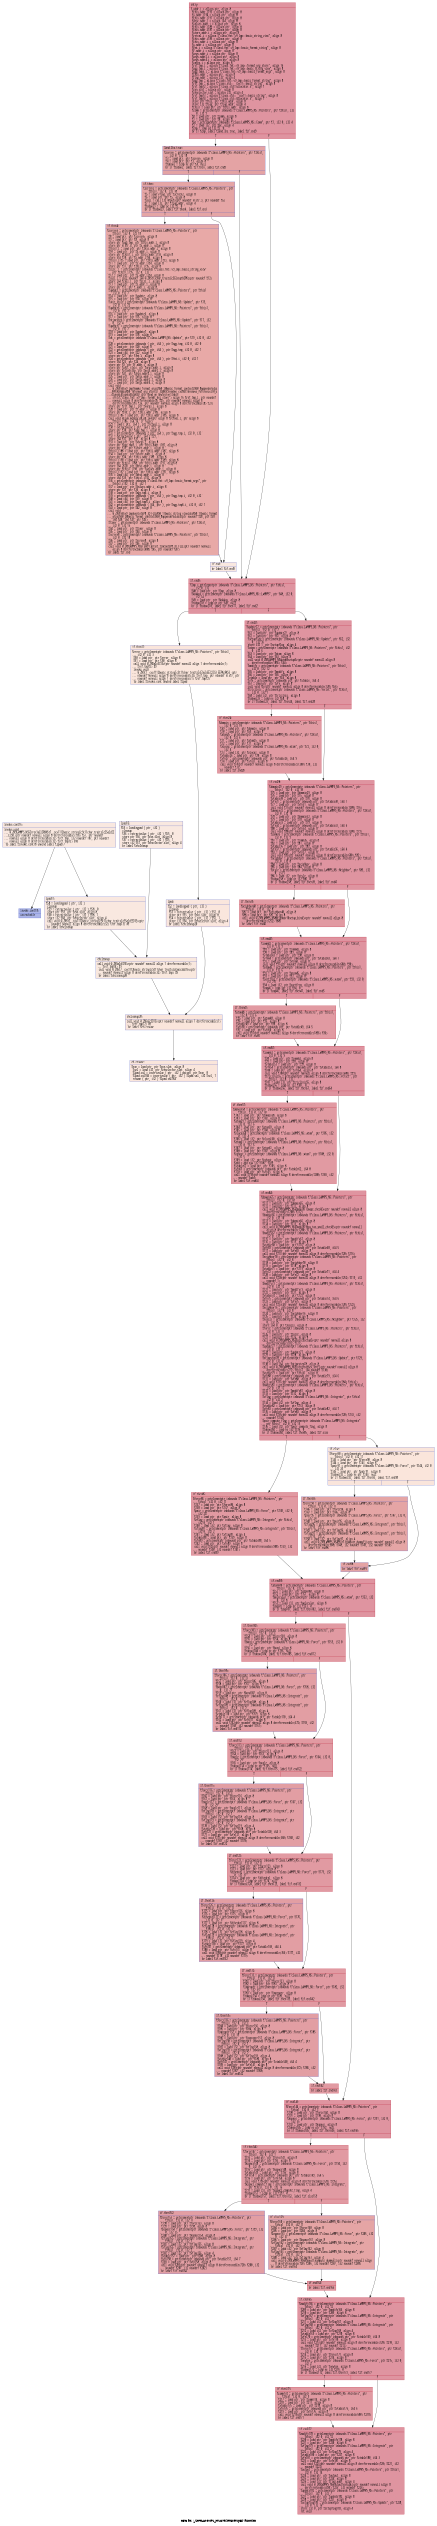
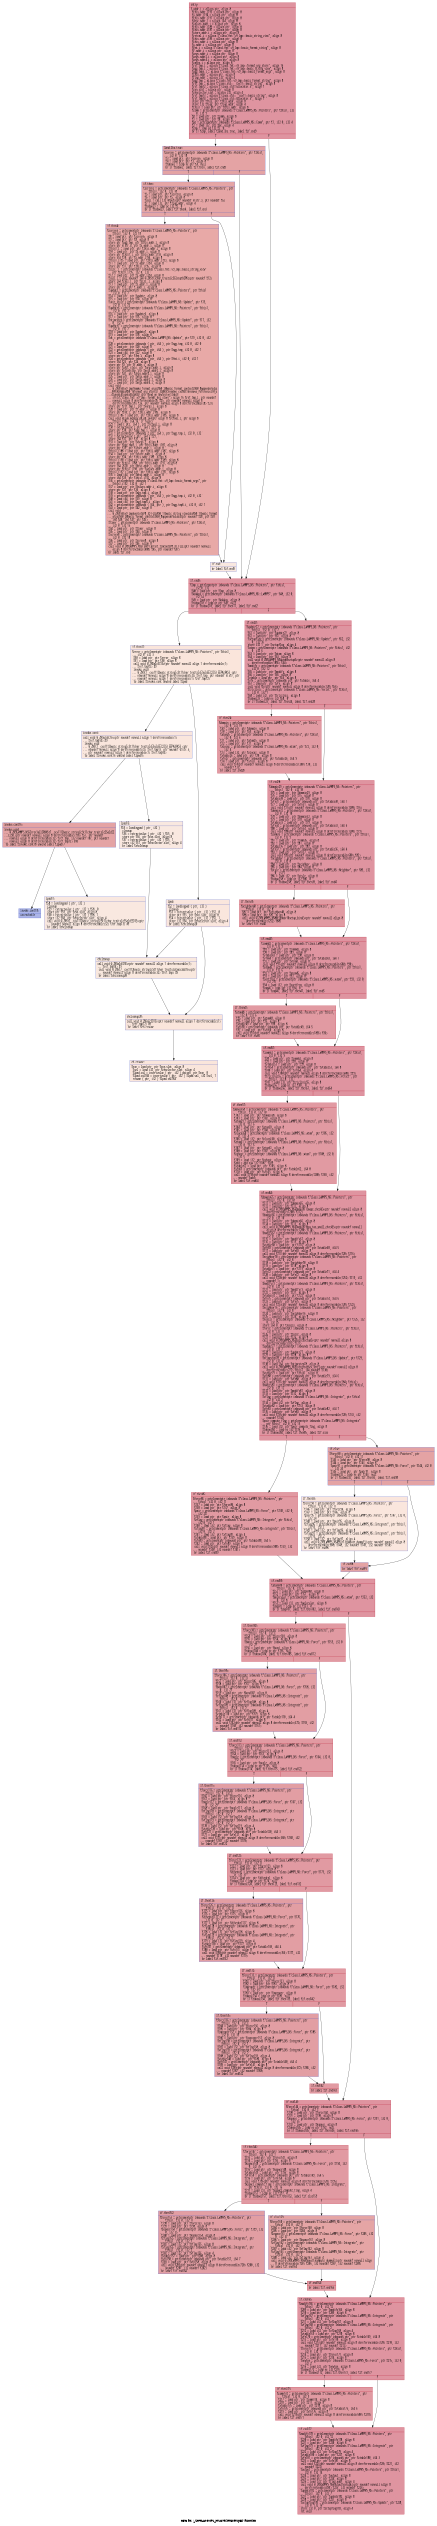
(170, 195) -> (168, 195)
none -> (137, 745)
(59, 835) -> (59, 835)
(123, 943) -> (171, 941)
(381, 1466) -> (381, 1466)
(355, 1524) -> (355, 1524)
